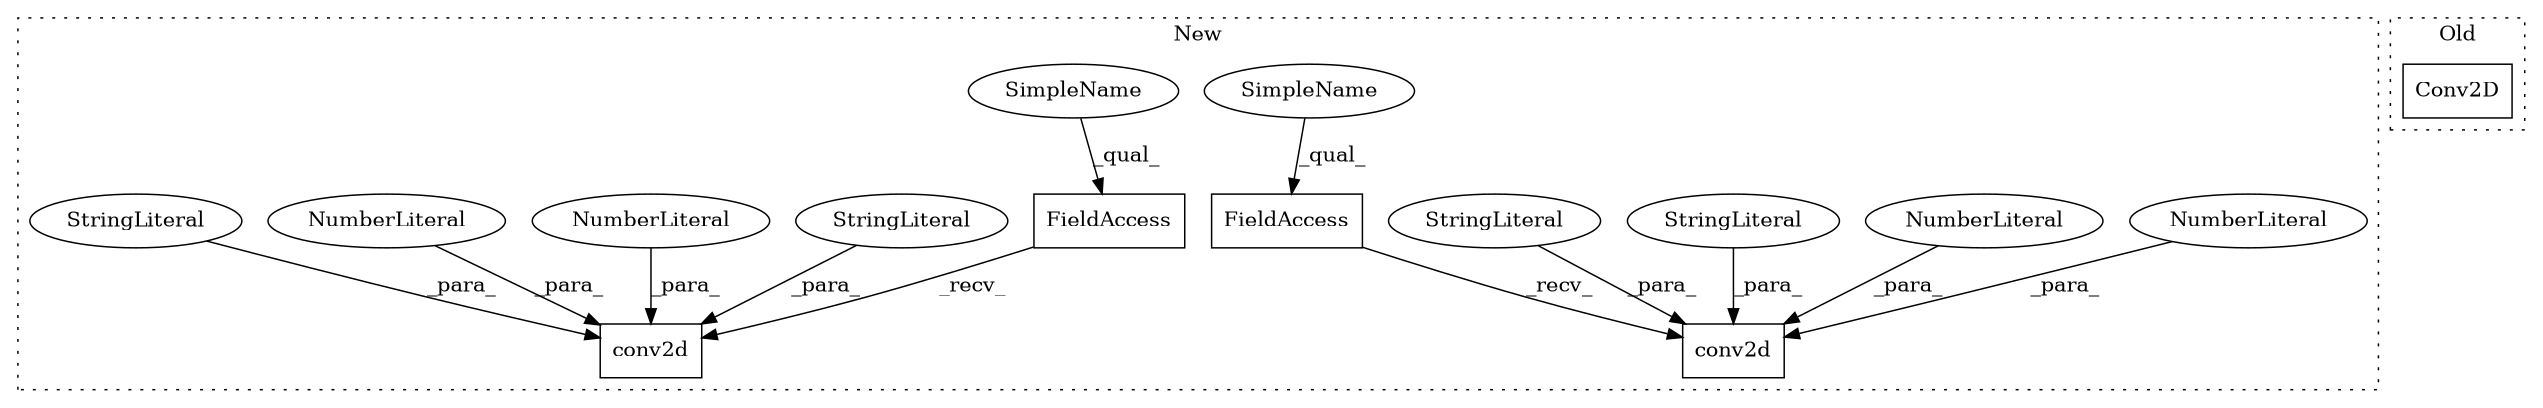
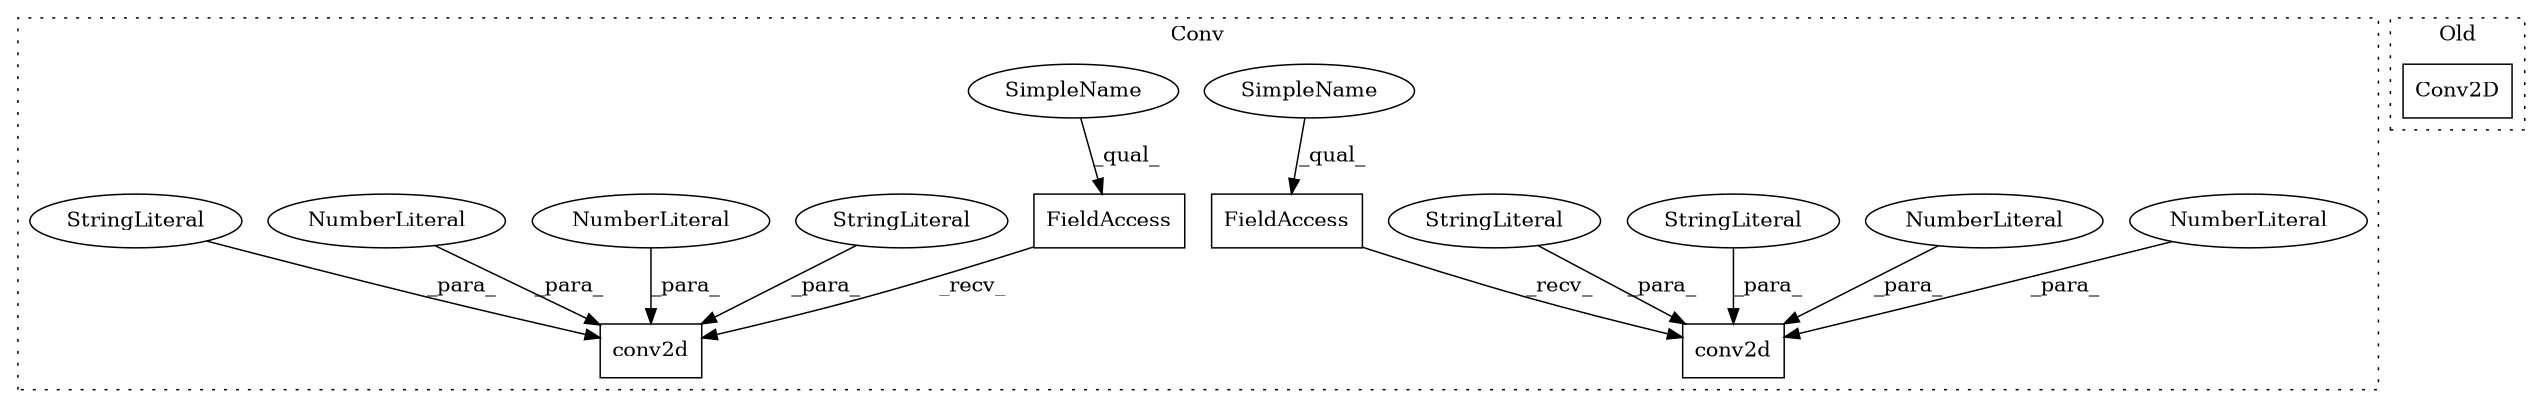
(1198, 35) -> (1198, 35)
